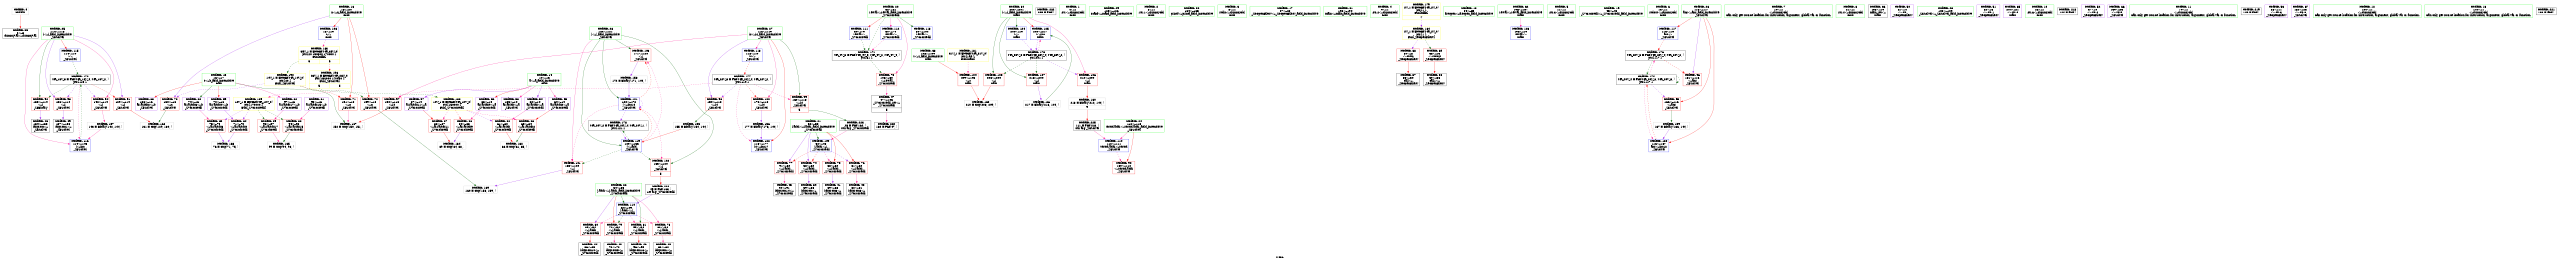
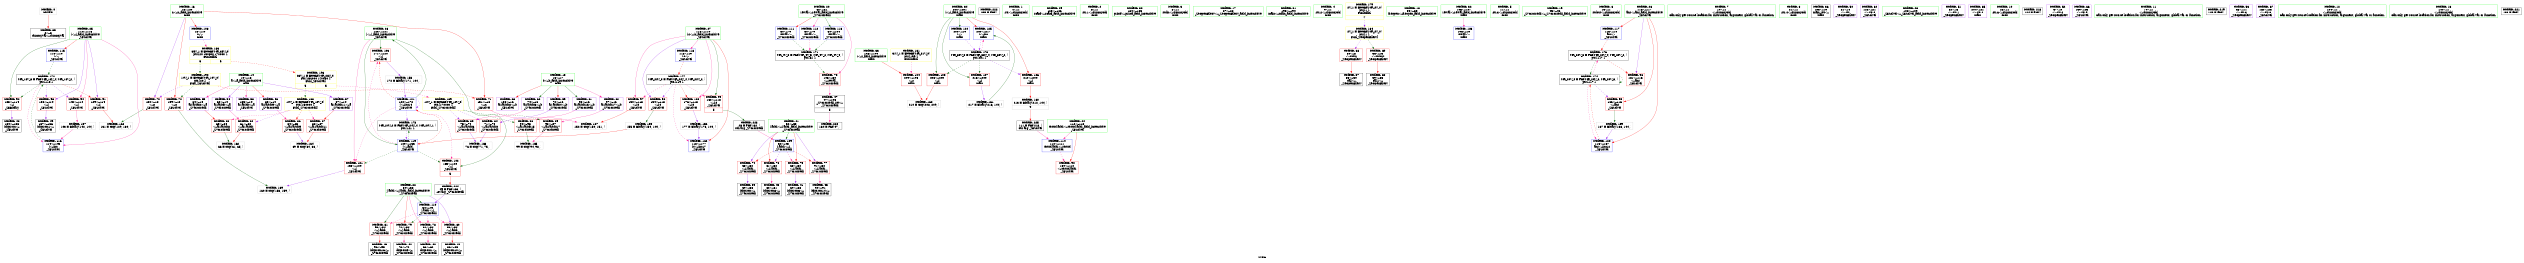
none -> (1870, 11)
(876, 32) -> (822, 44)
(1064, 36) -> (1008, 36)
(604, 71) -> (421, 65)
(298, 89) -> (570, 91)
